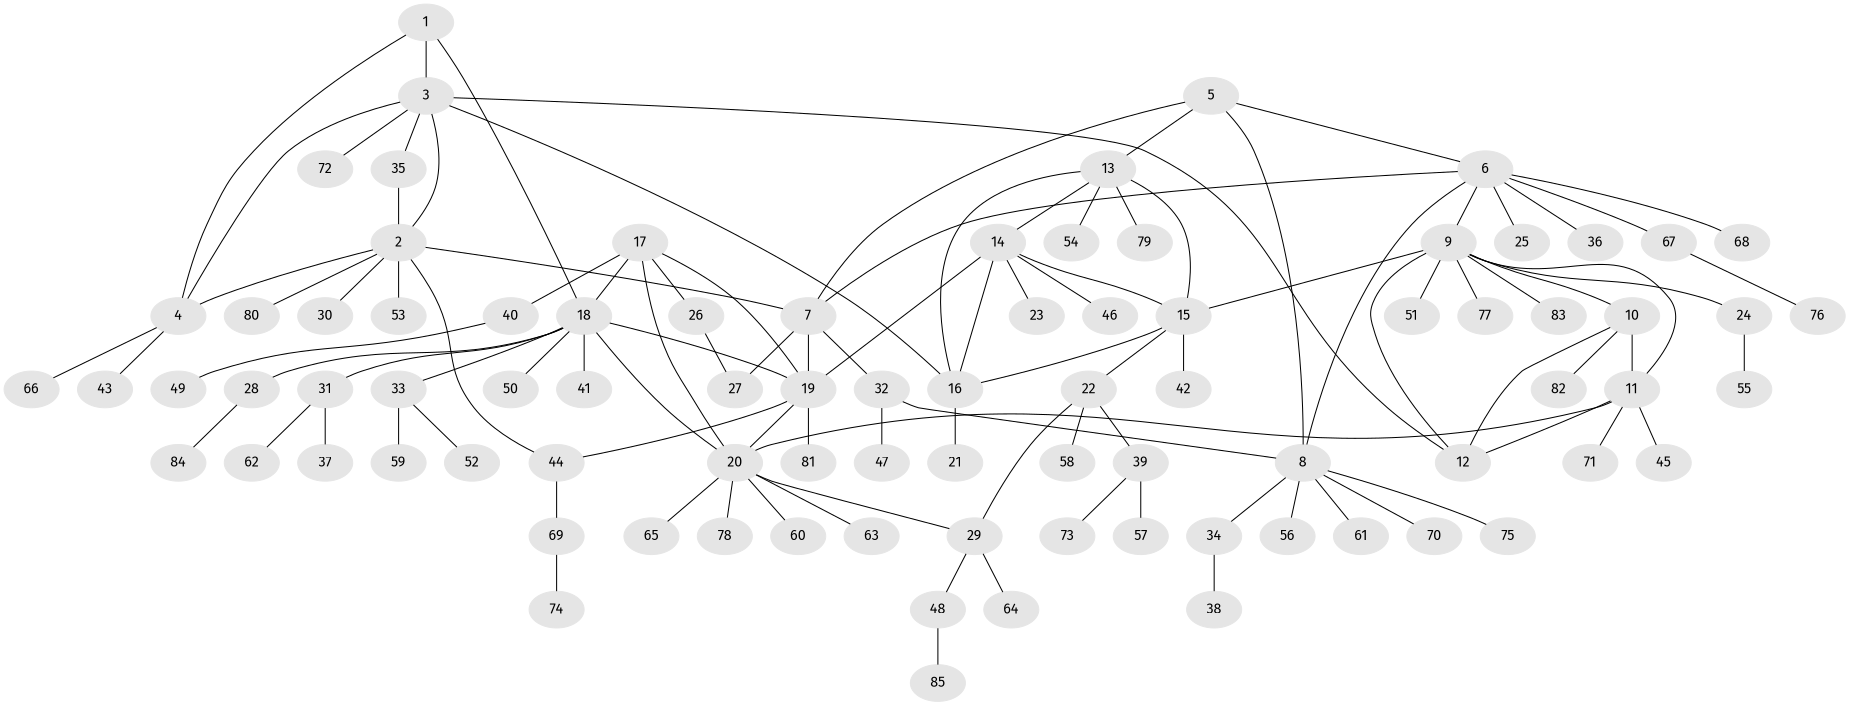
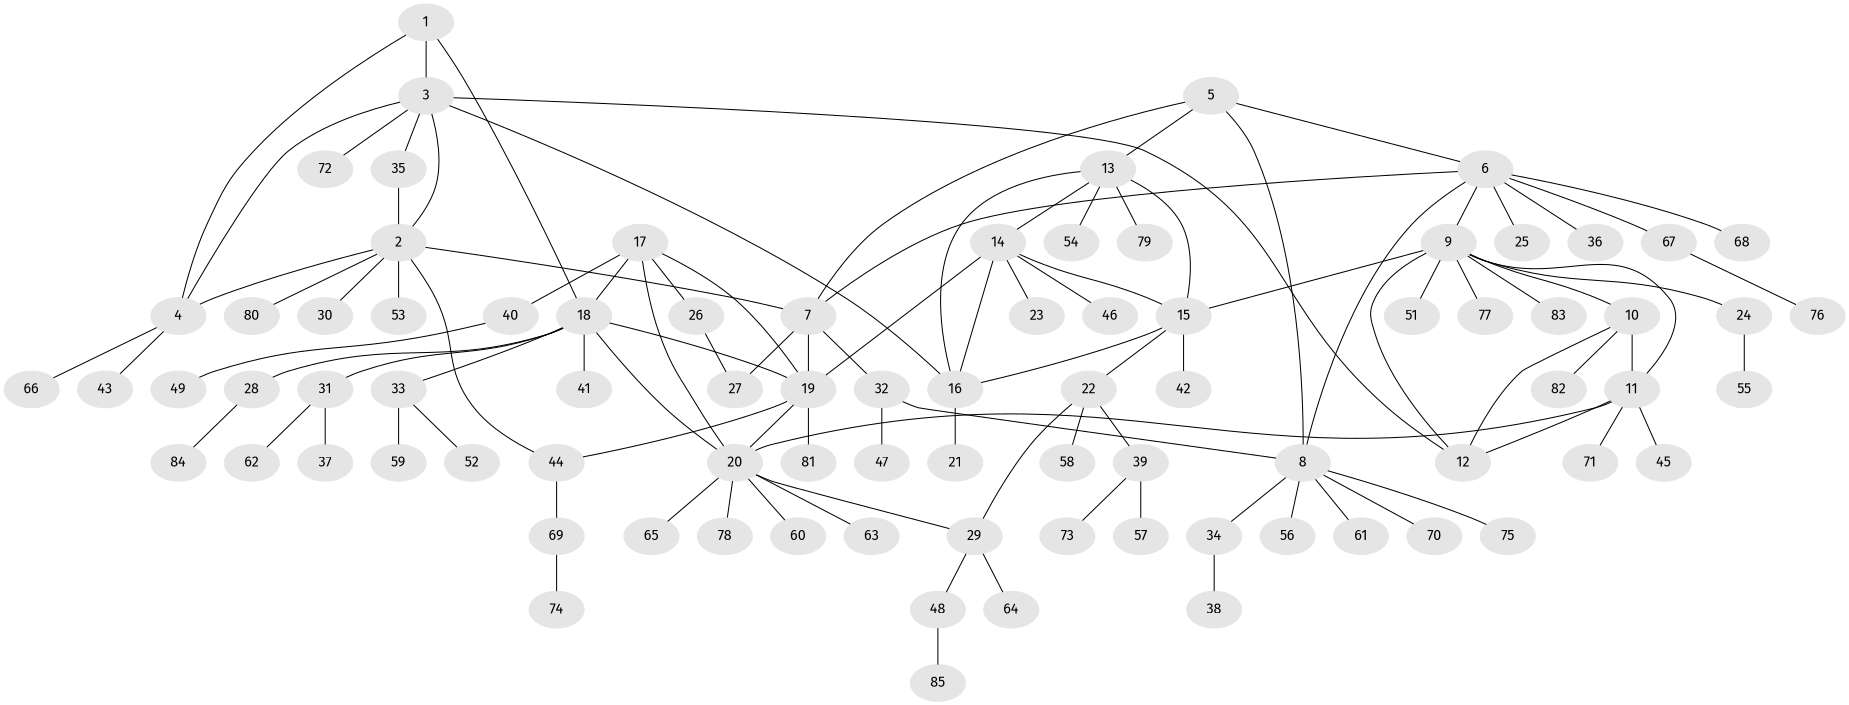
(511, 389) -> none
